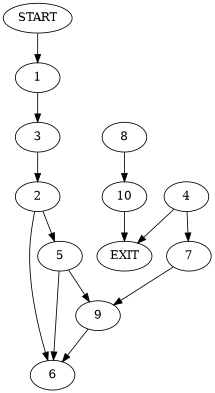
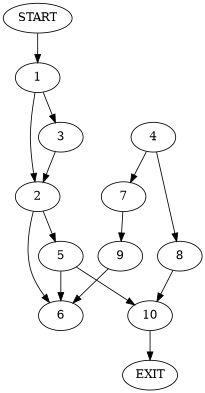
none -> (30, 133)
(159, 223) -> (166, 193)
(77, 282) -> (102, 284)
